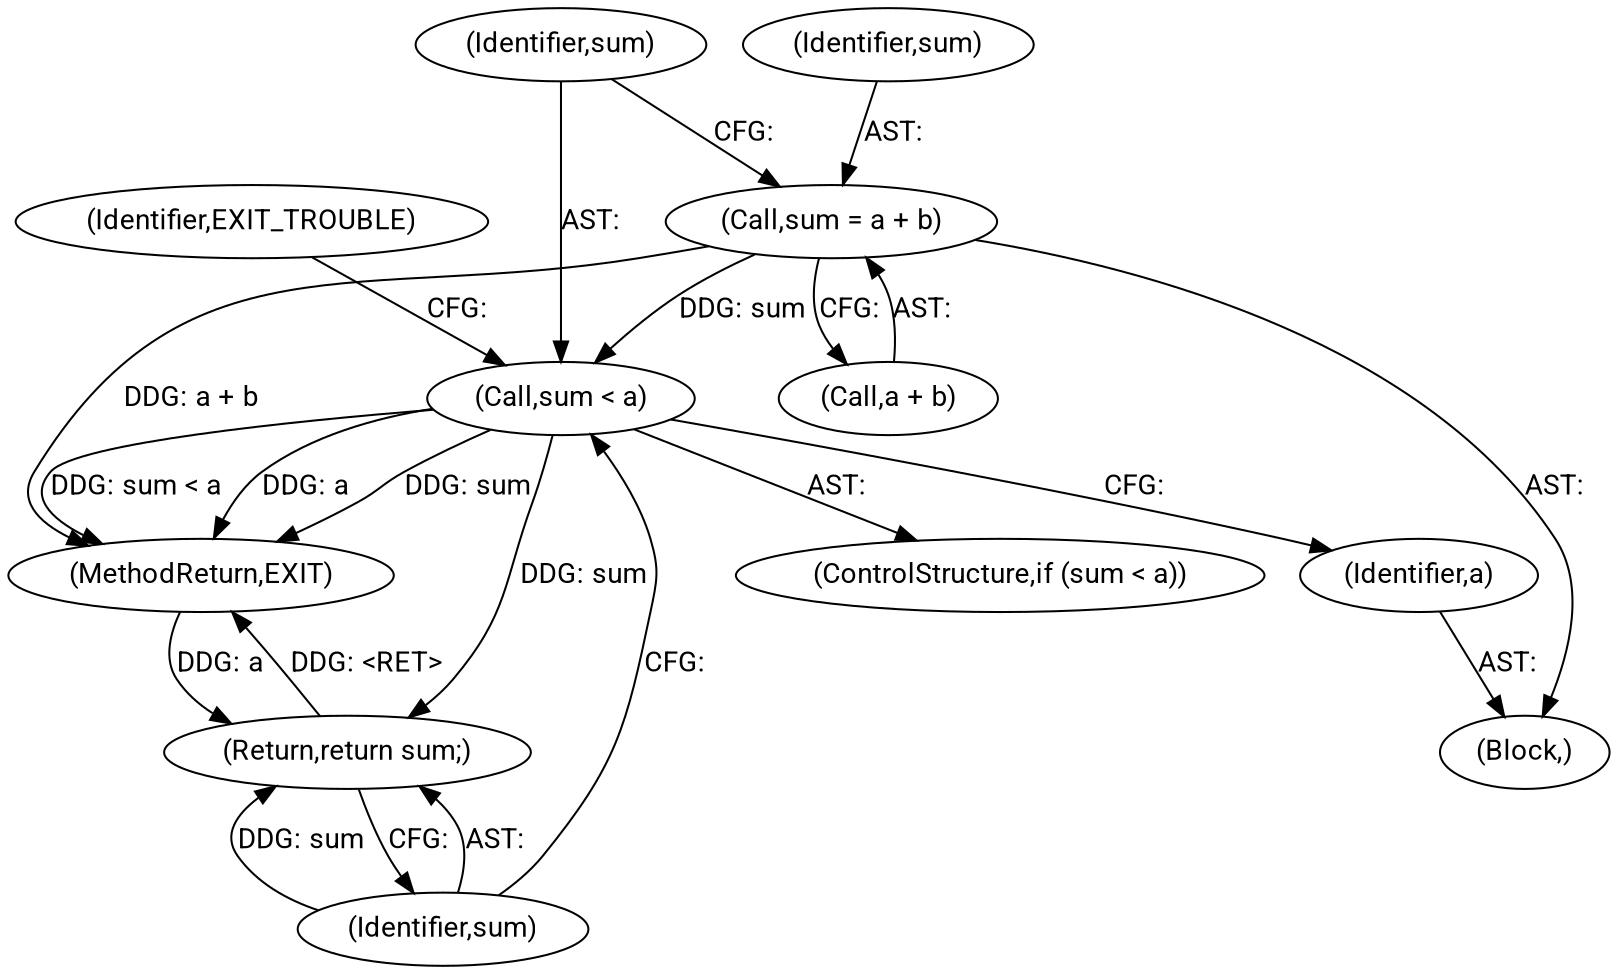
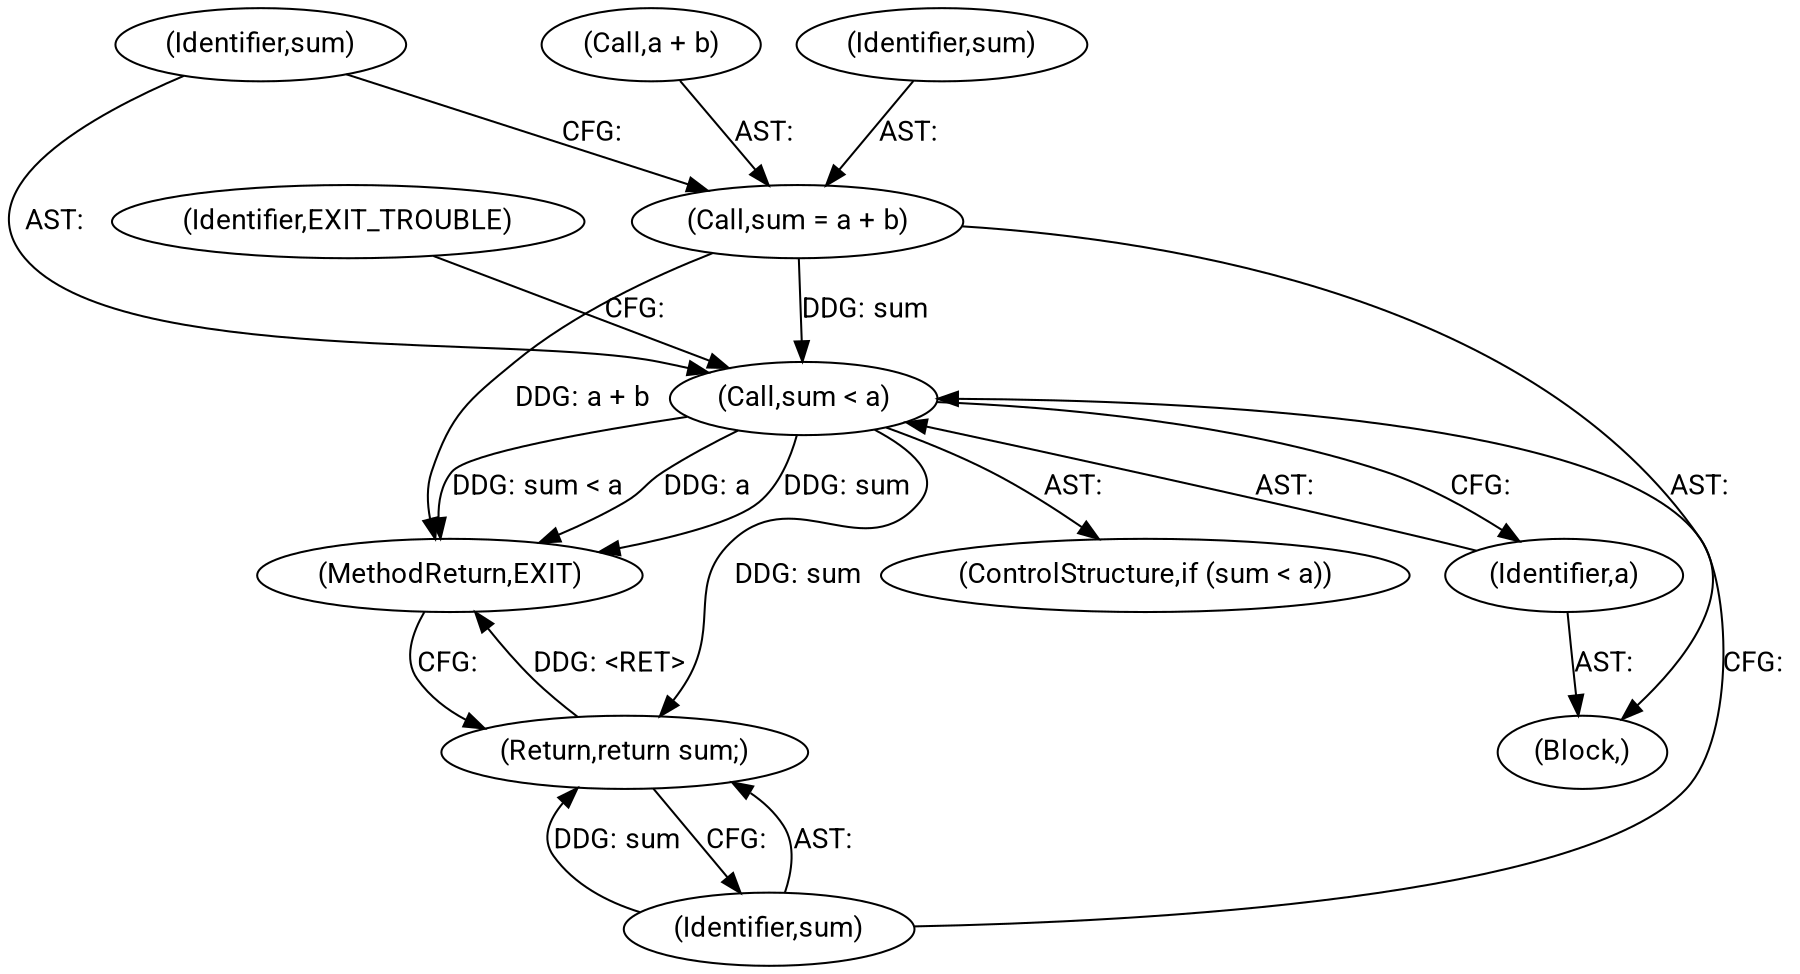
(815, 306) -> none
none -> (1202, 487)
(220, 664) -> (452, 664)
